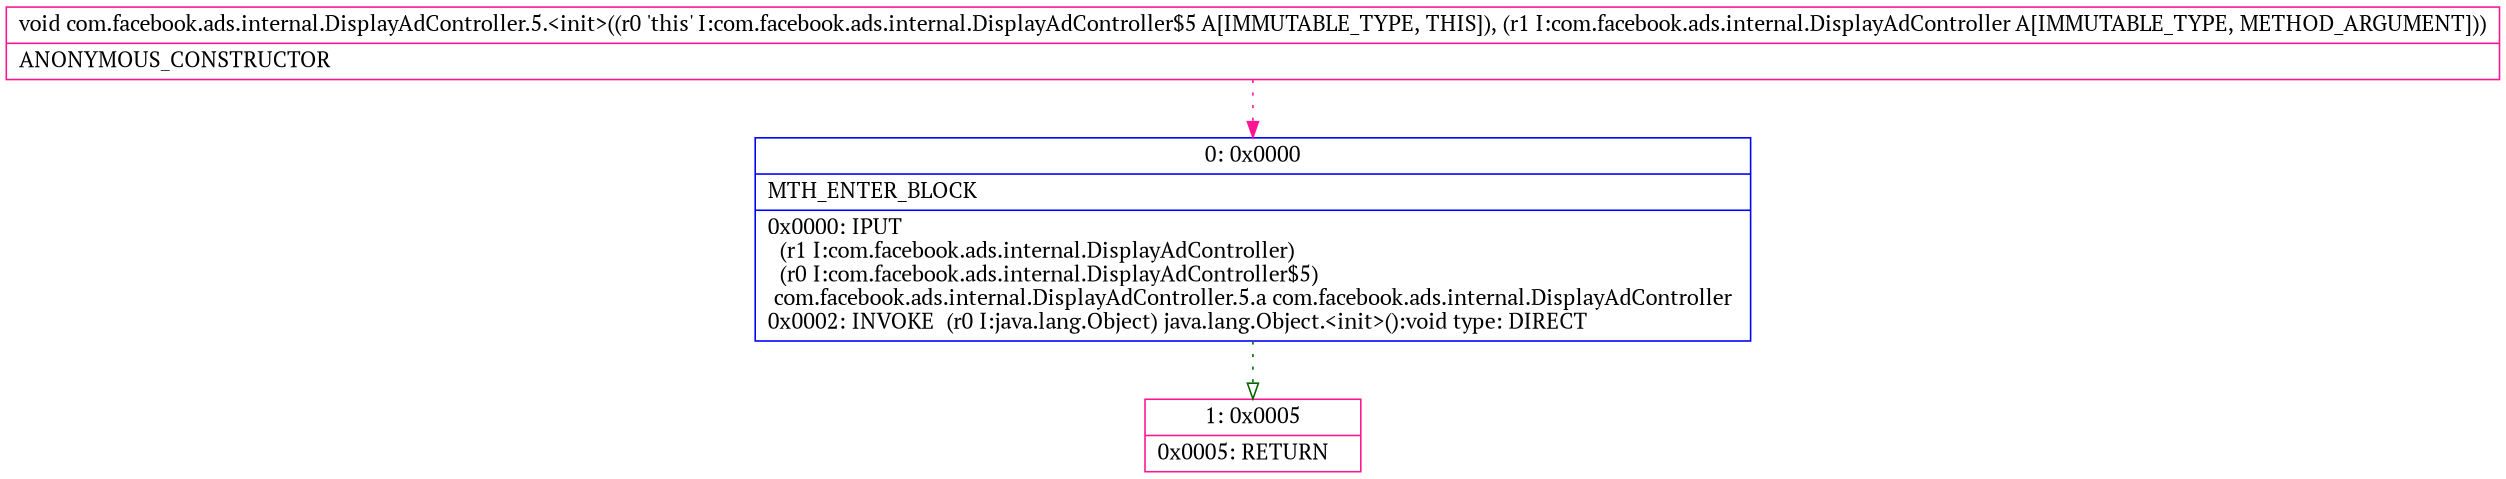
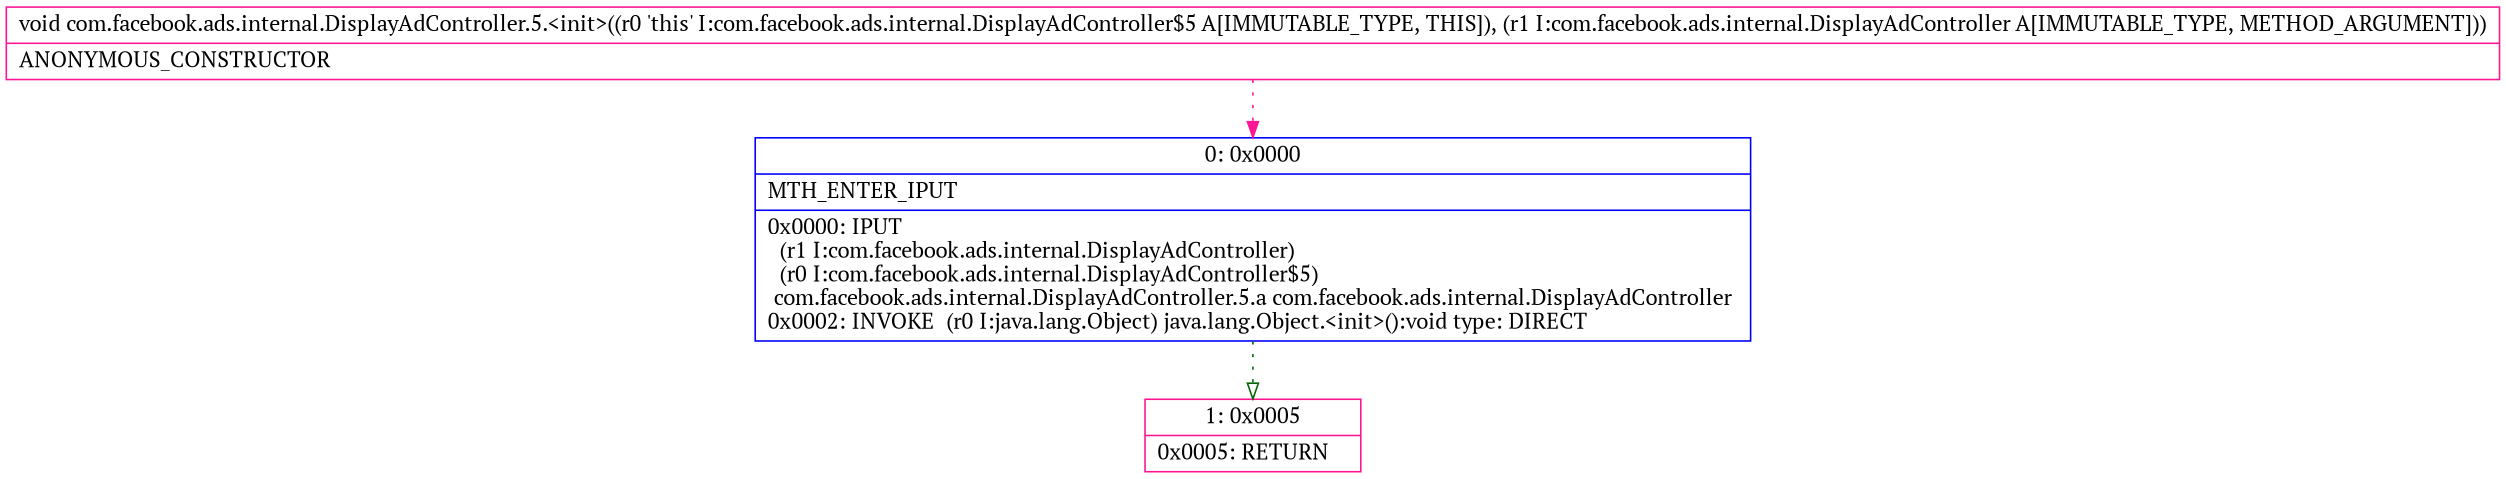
(873, 191) -> (863, 191)
